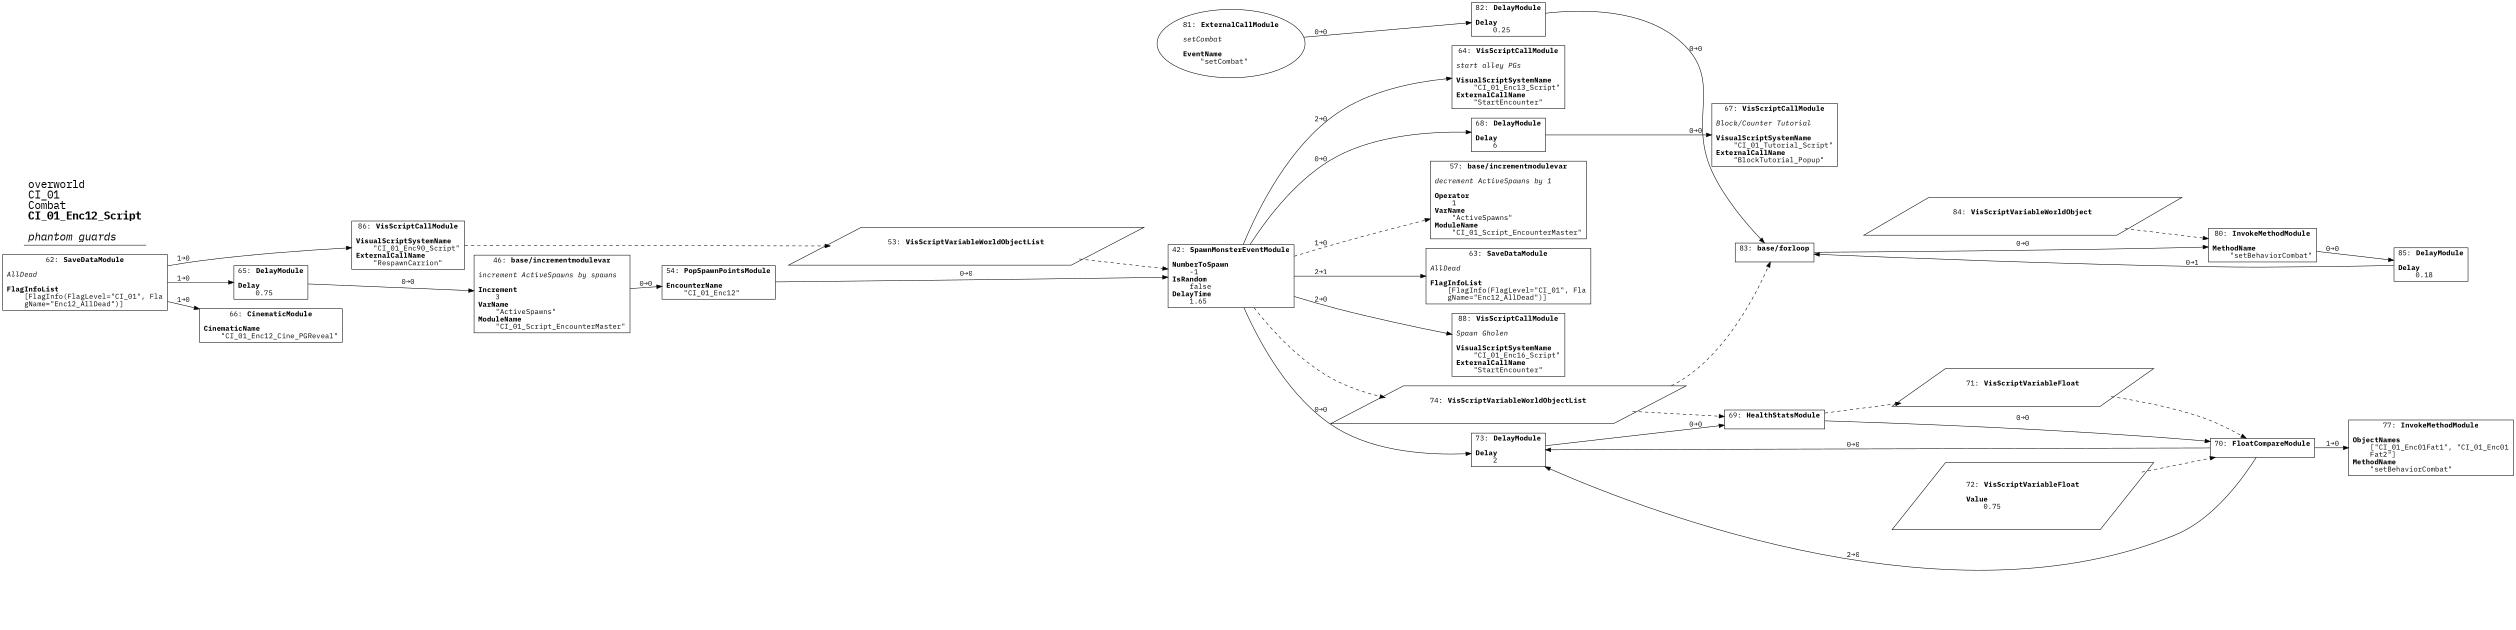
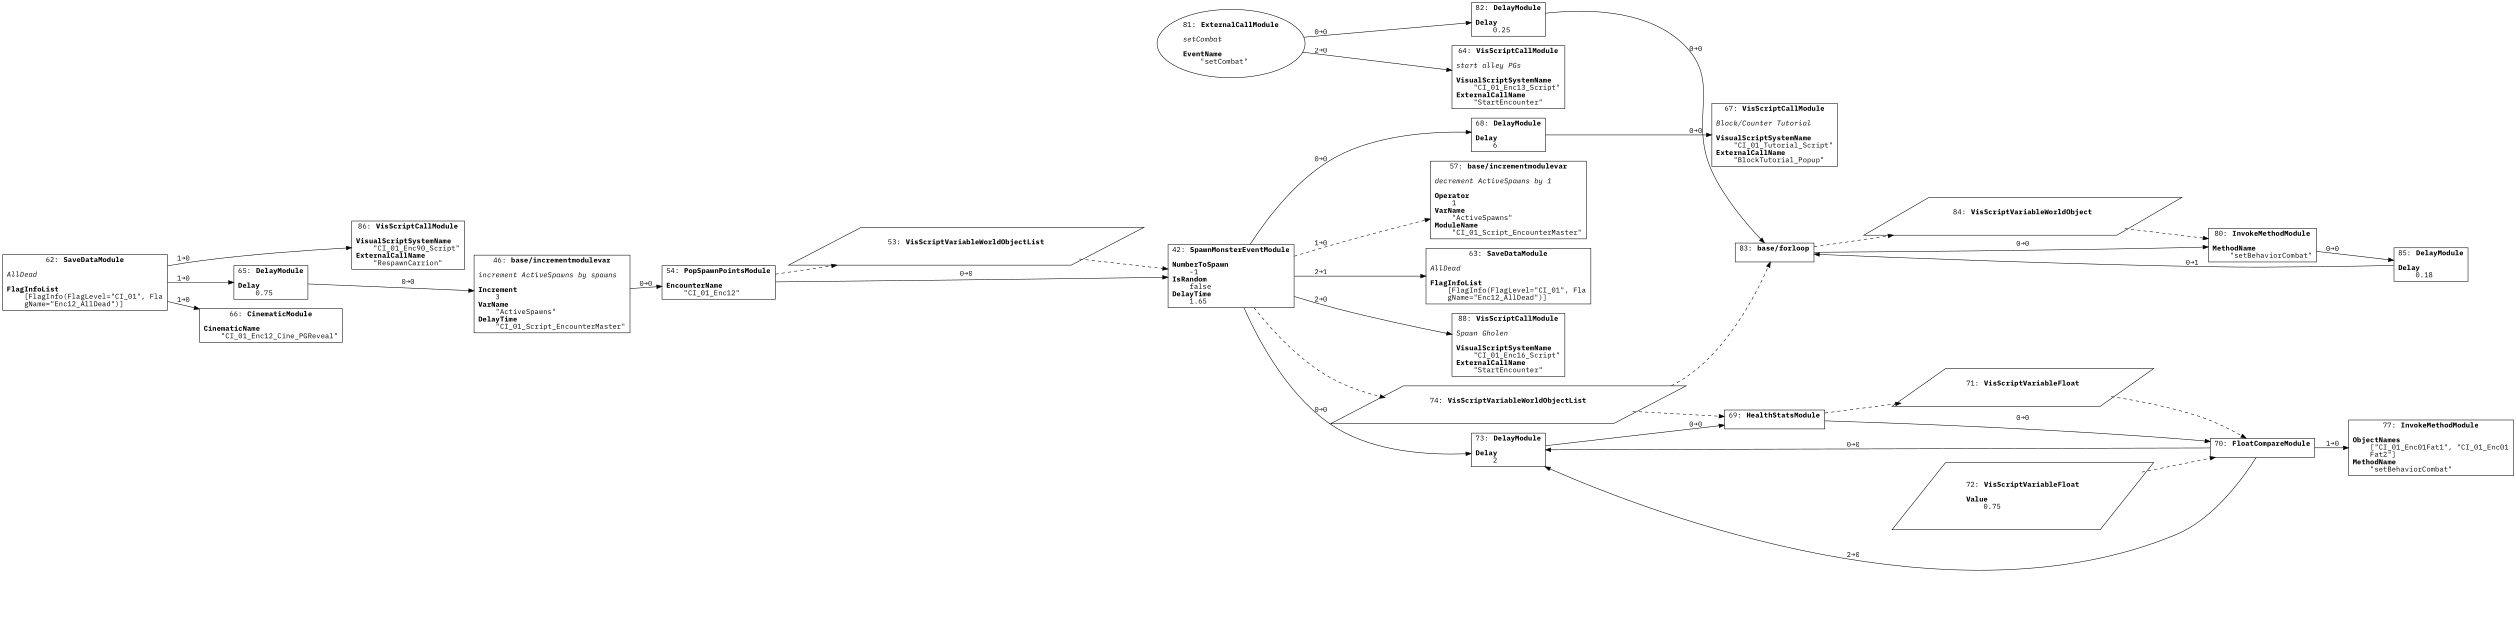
(1319, 128) -> (1375, 61)
(85, 212) -> none
none -> (1851, 241)
(645, 246) -> (804, 270)
(500, 319) -> (498, 319)
